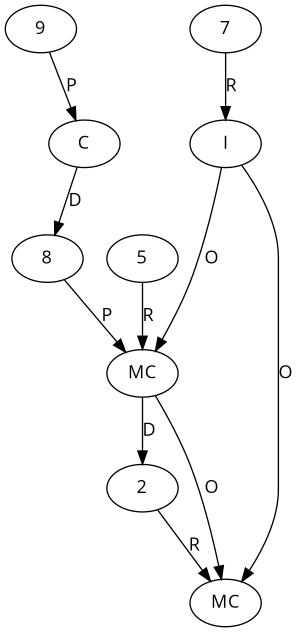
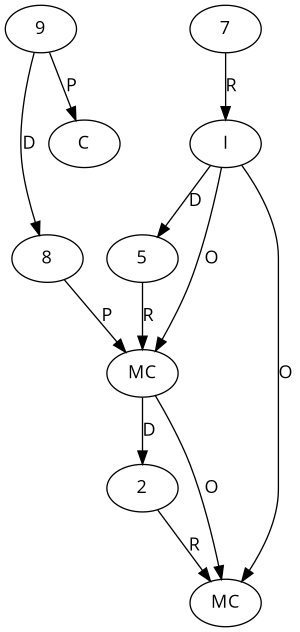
(68, 195) -> (21, 138)
none -> (188, 196)
